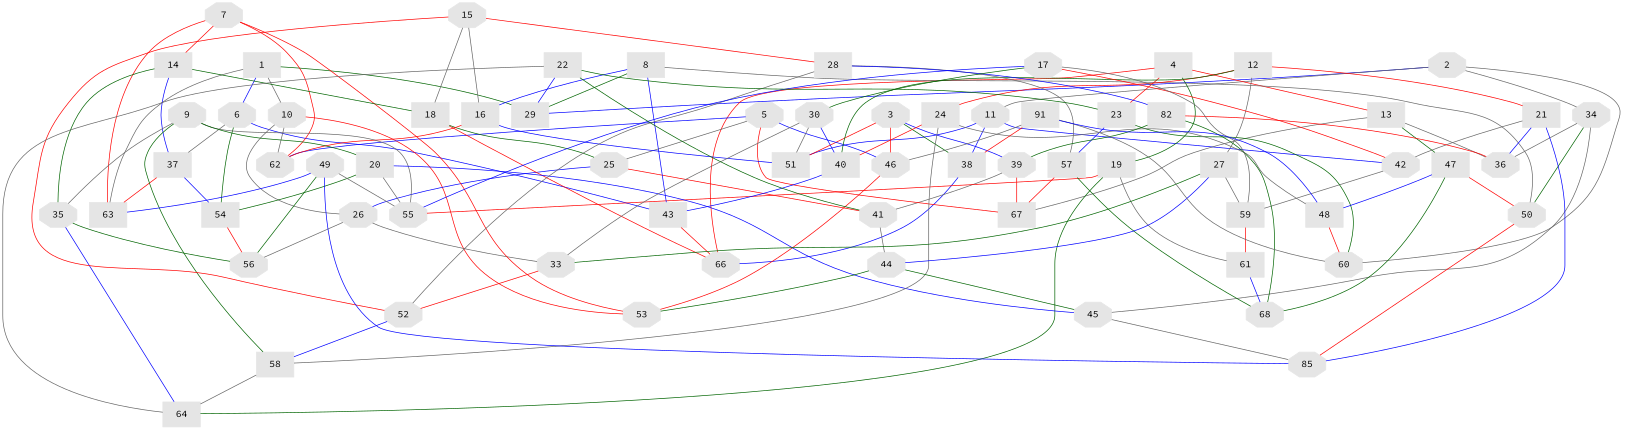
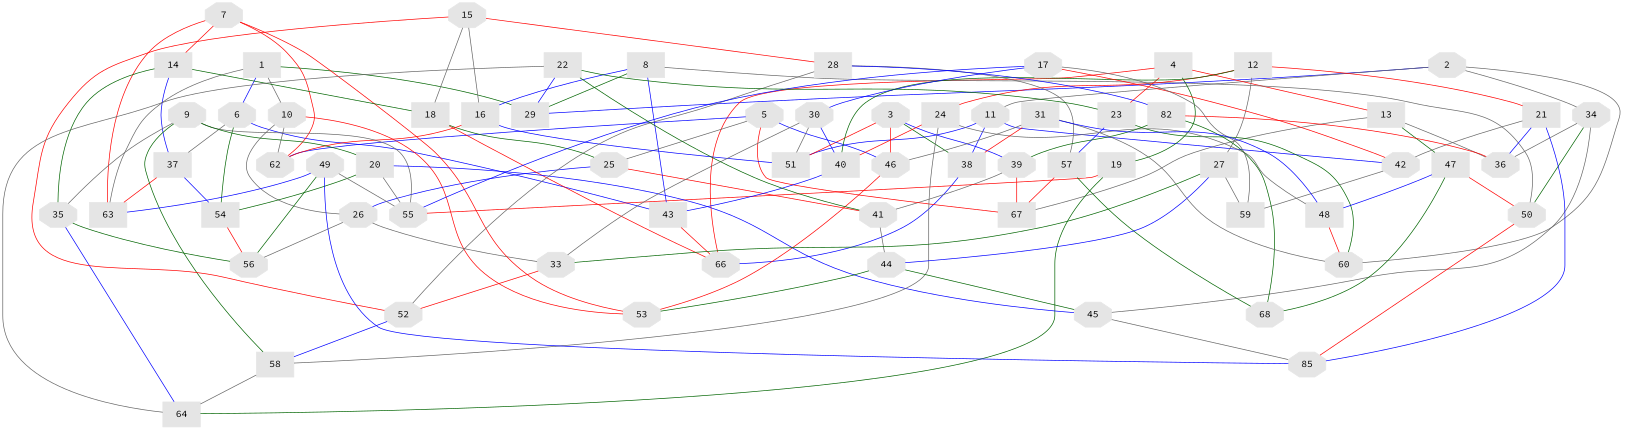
(926, 83) -> (926, 83)
(1040, 115) -> (1040, 115)
(1245, 265) -> none
